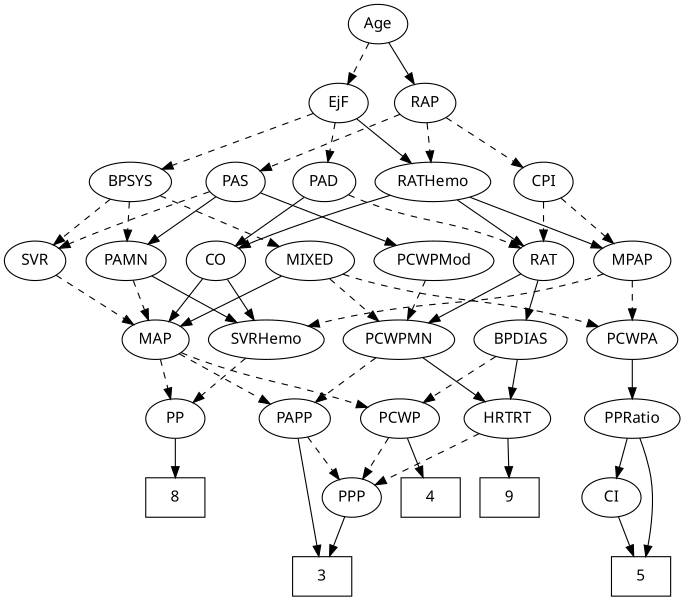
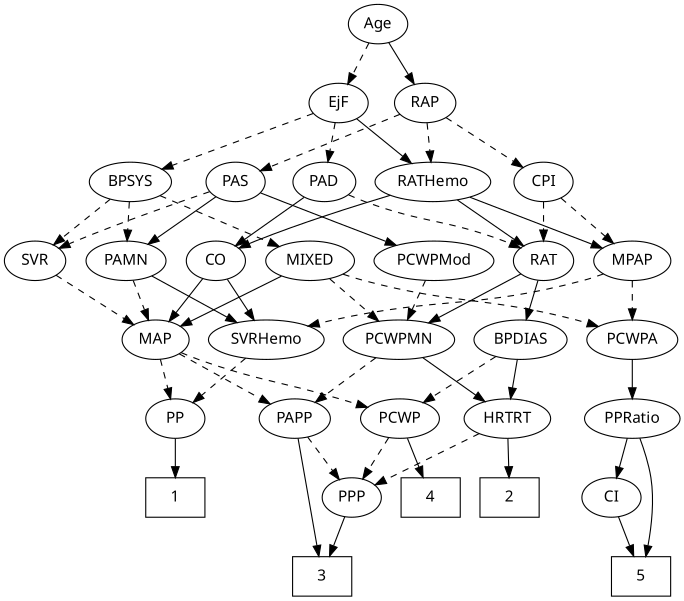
(175, 498) -> (175, 498)
(510, 498) -> (510, 498)
